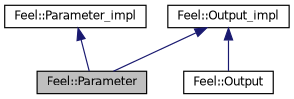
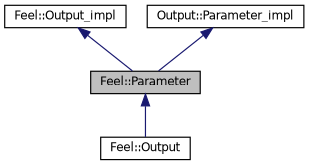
(75, 16) -> (226, 16)
(228, 56) -> (145, 122)
